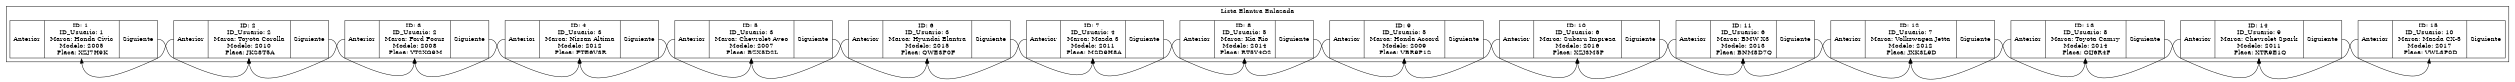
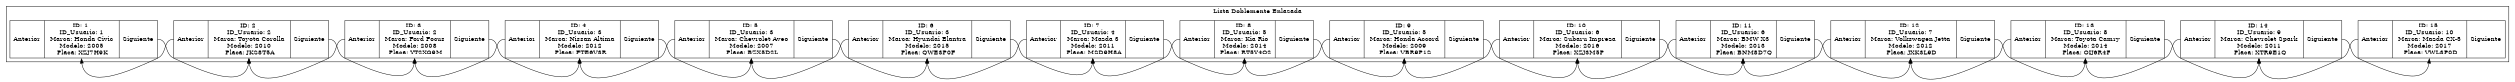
(1258, 12) -> (1258, 12)
